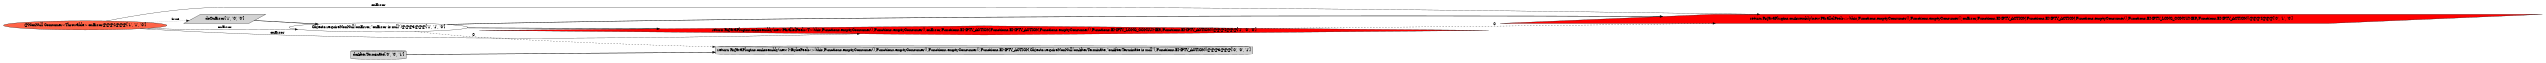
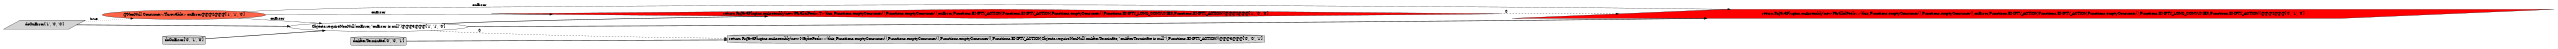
(167, 22) -> (106, 20)
none -> (184, 40)
